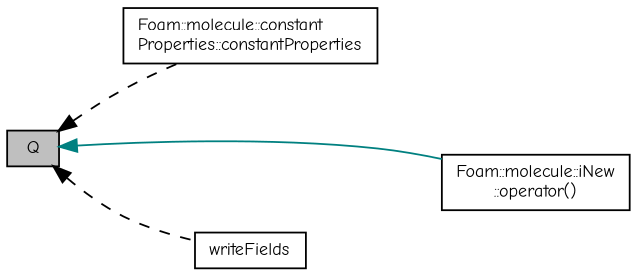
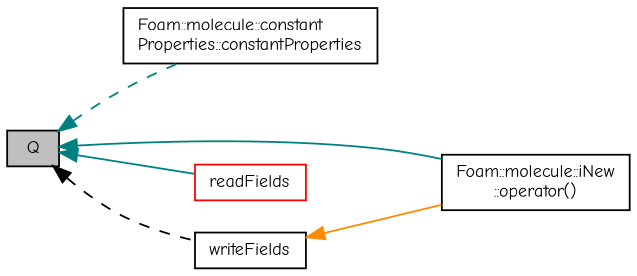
(125, 89) -> (125, 89)
none -> (250, 182)
none -> (383, 219)
